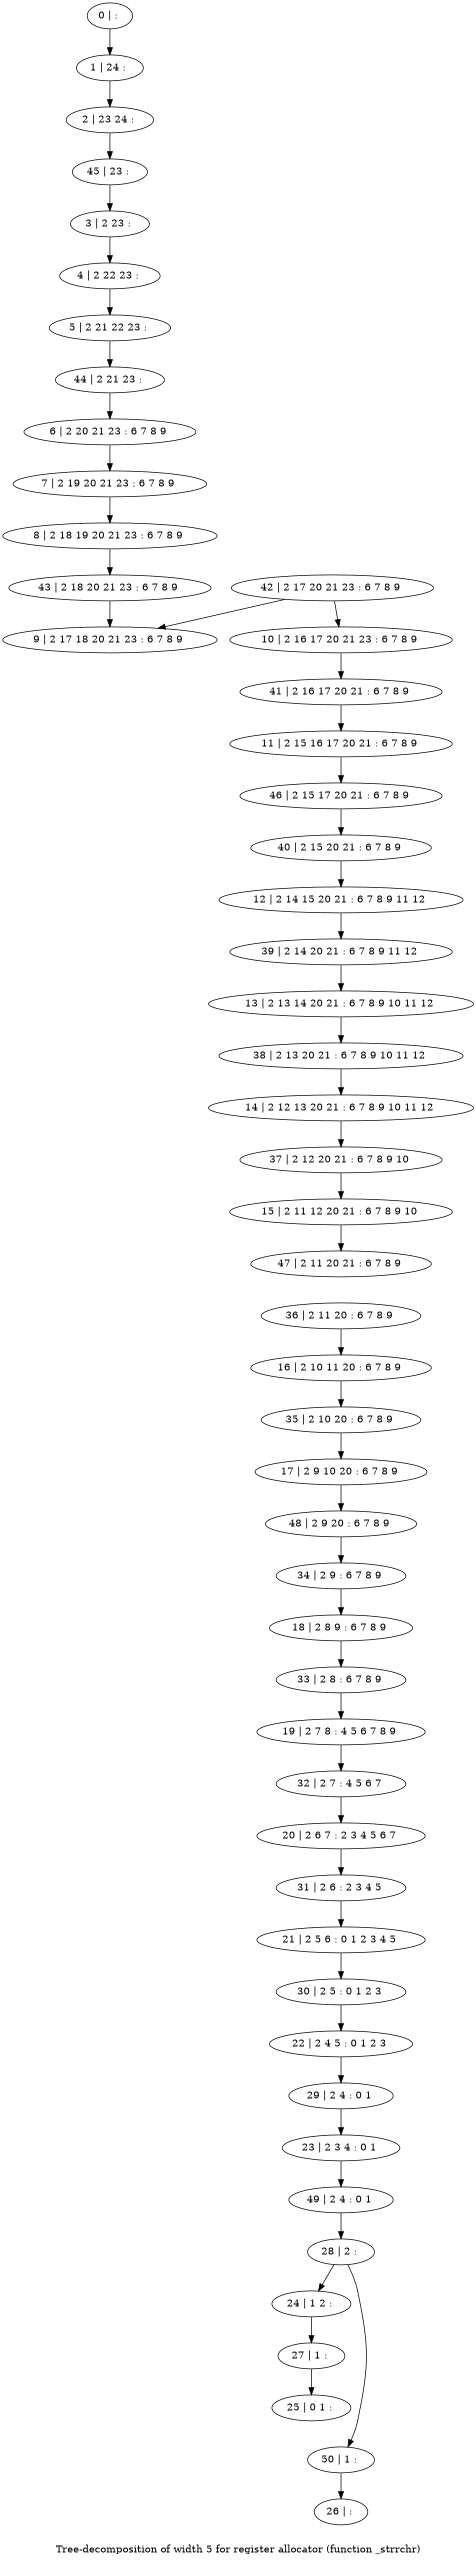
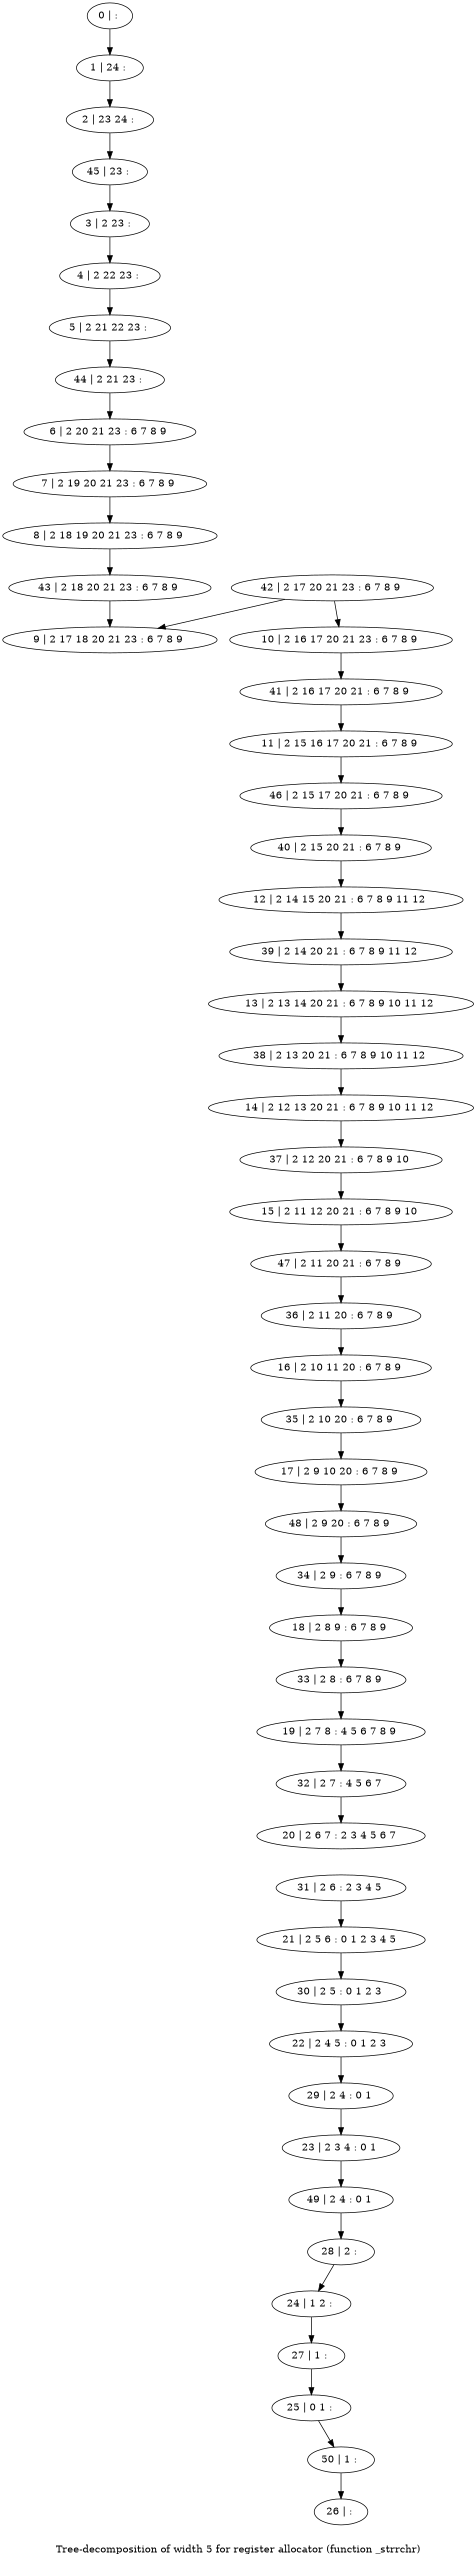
none -> (341, 1286)
(341, 1858) -> none
(366, 2352) -> (324, 2431)
